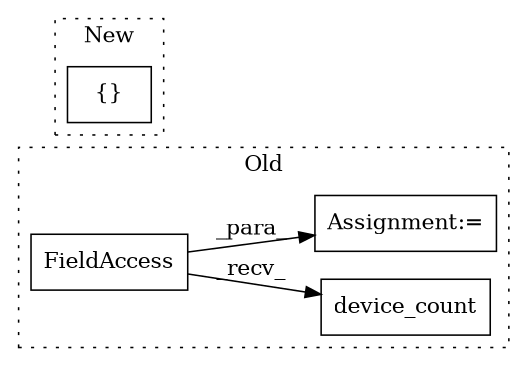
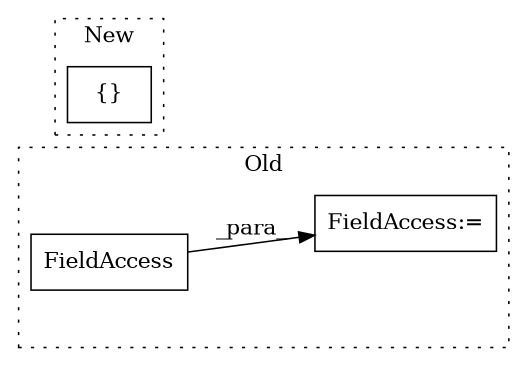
(406, 223) -> (406, 223)
(406, 307) -> none
